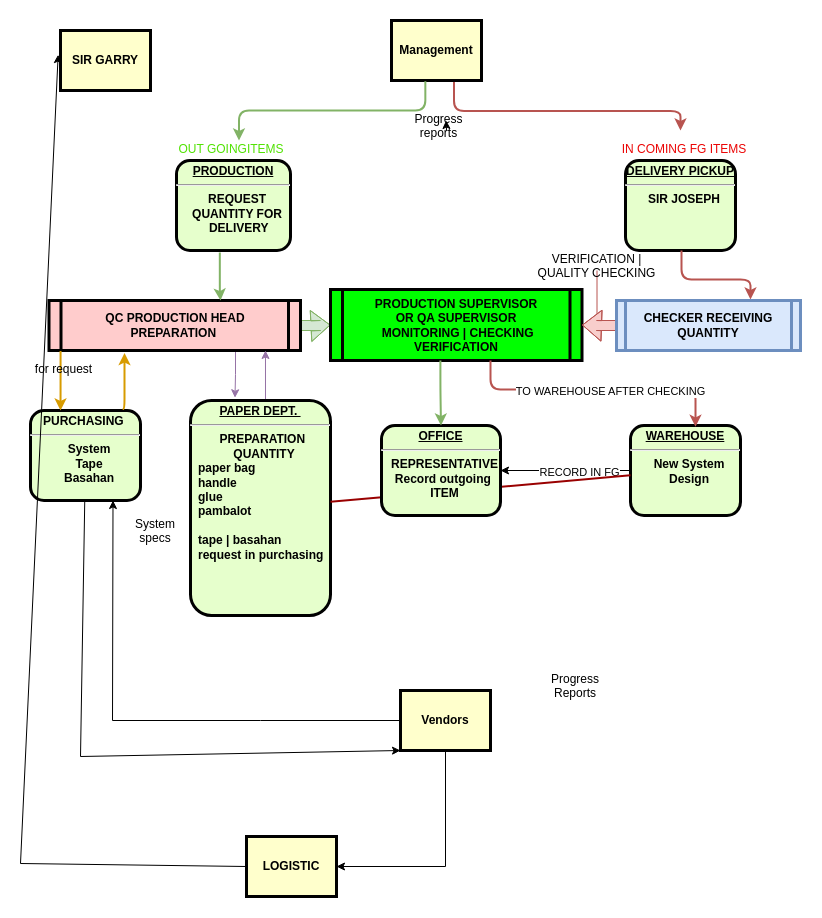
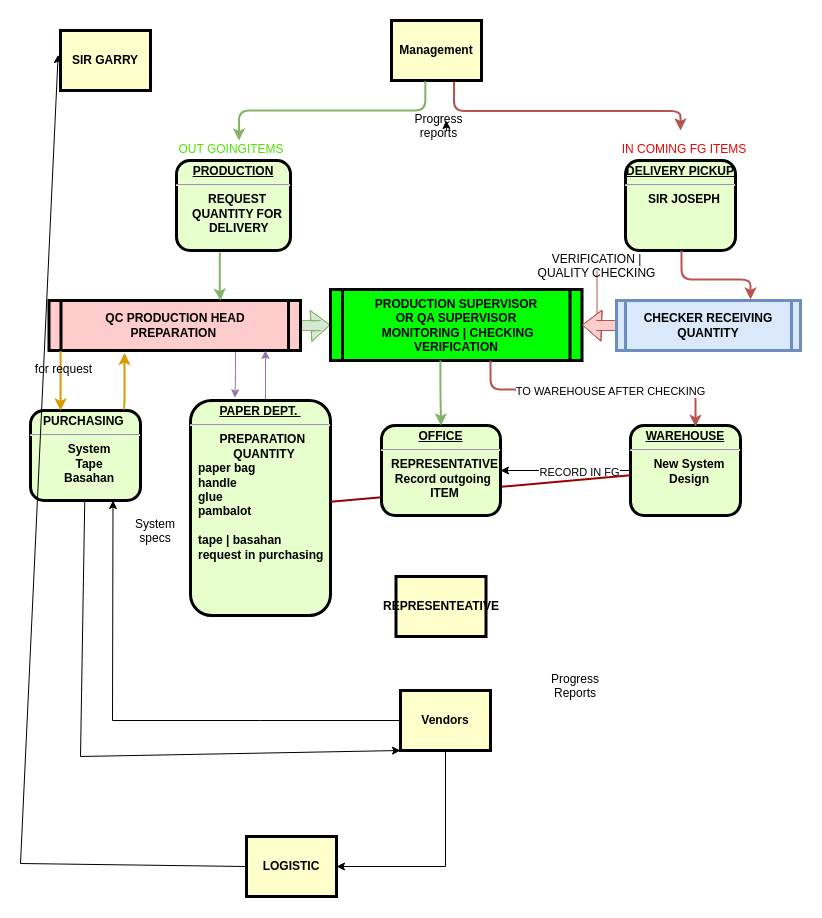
none -> (441, 607)
